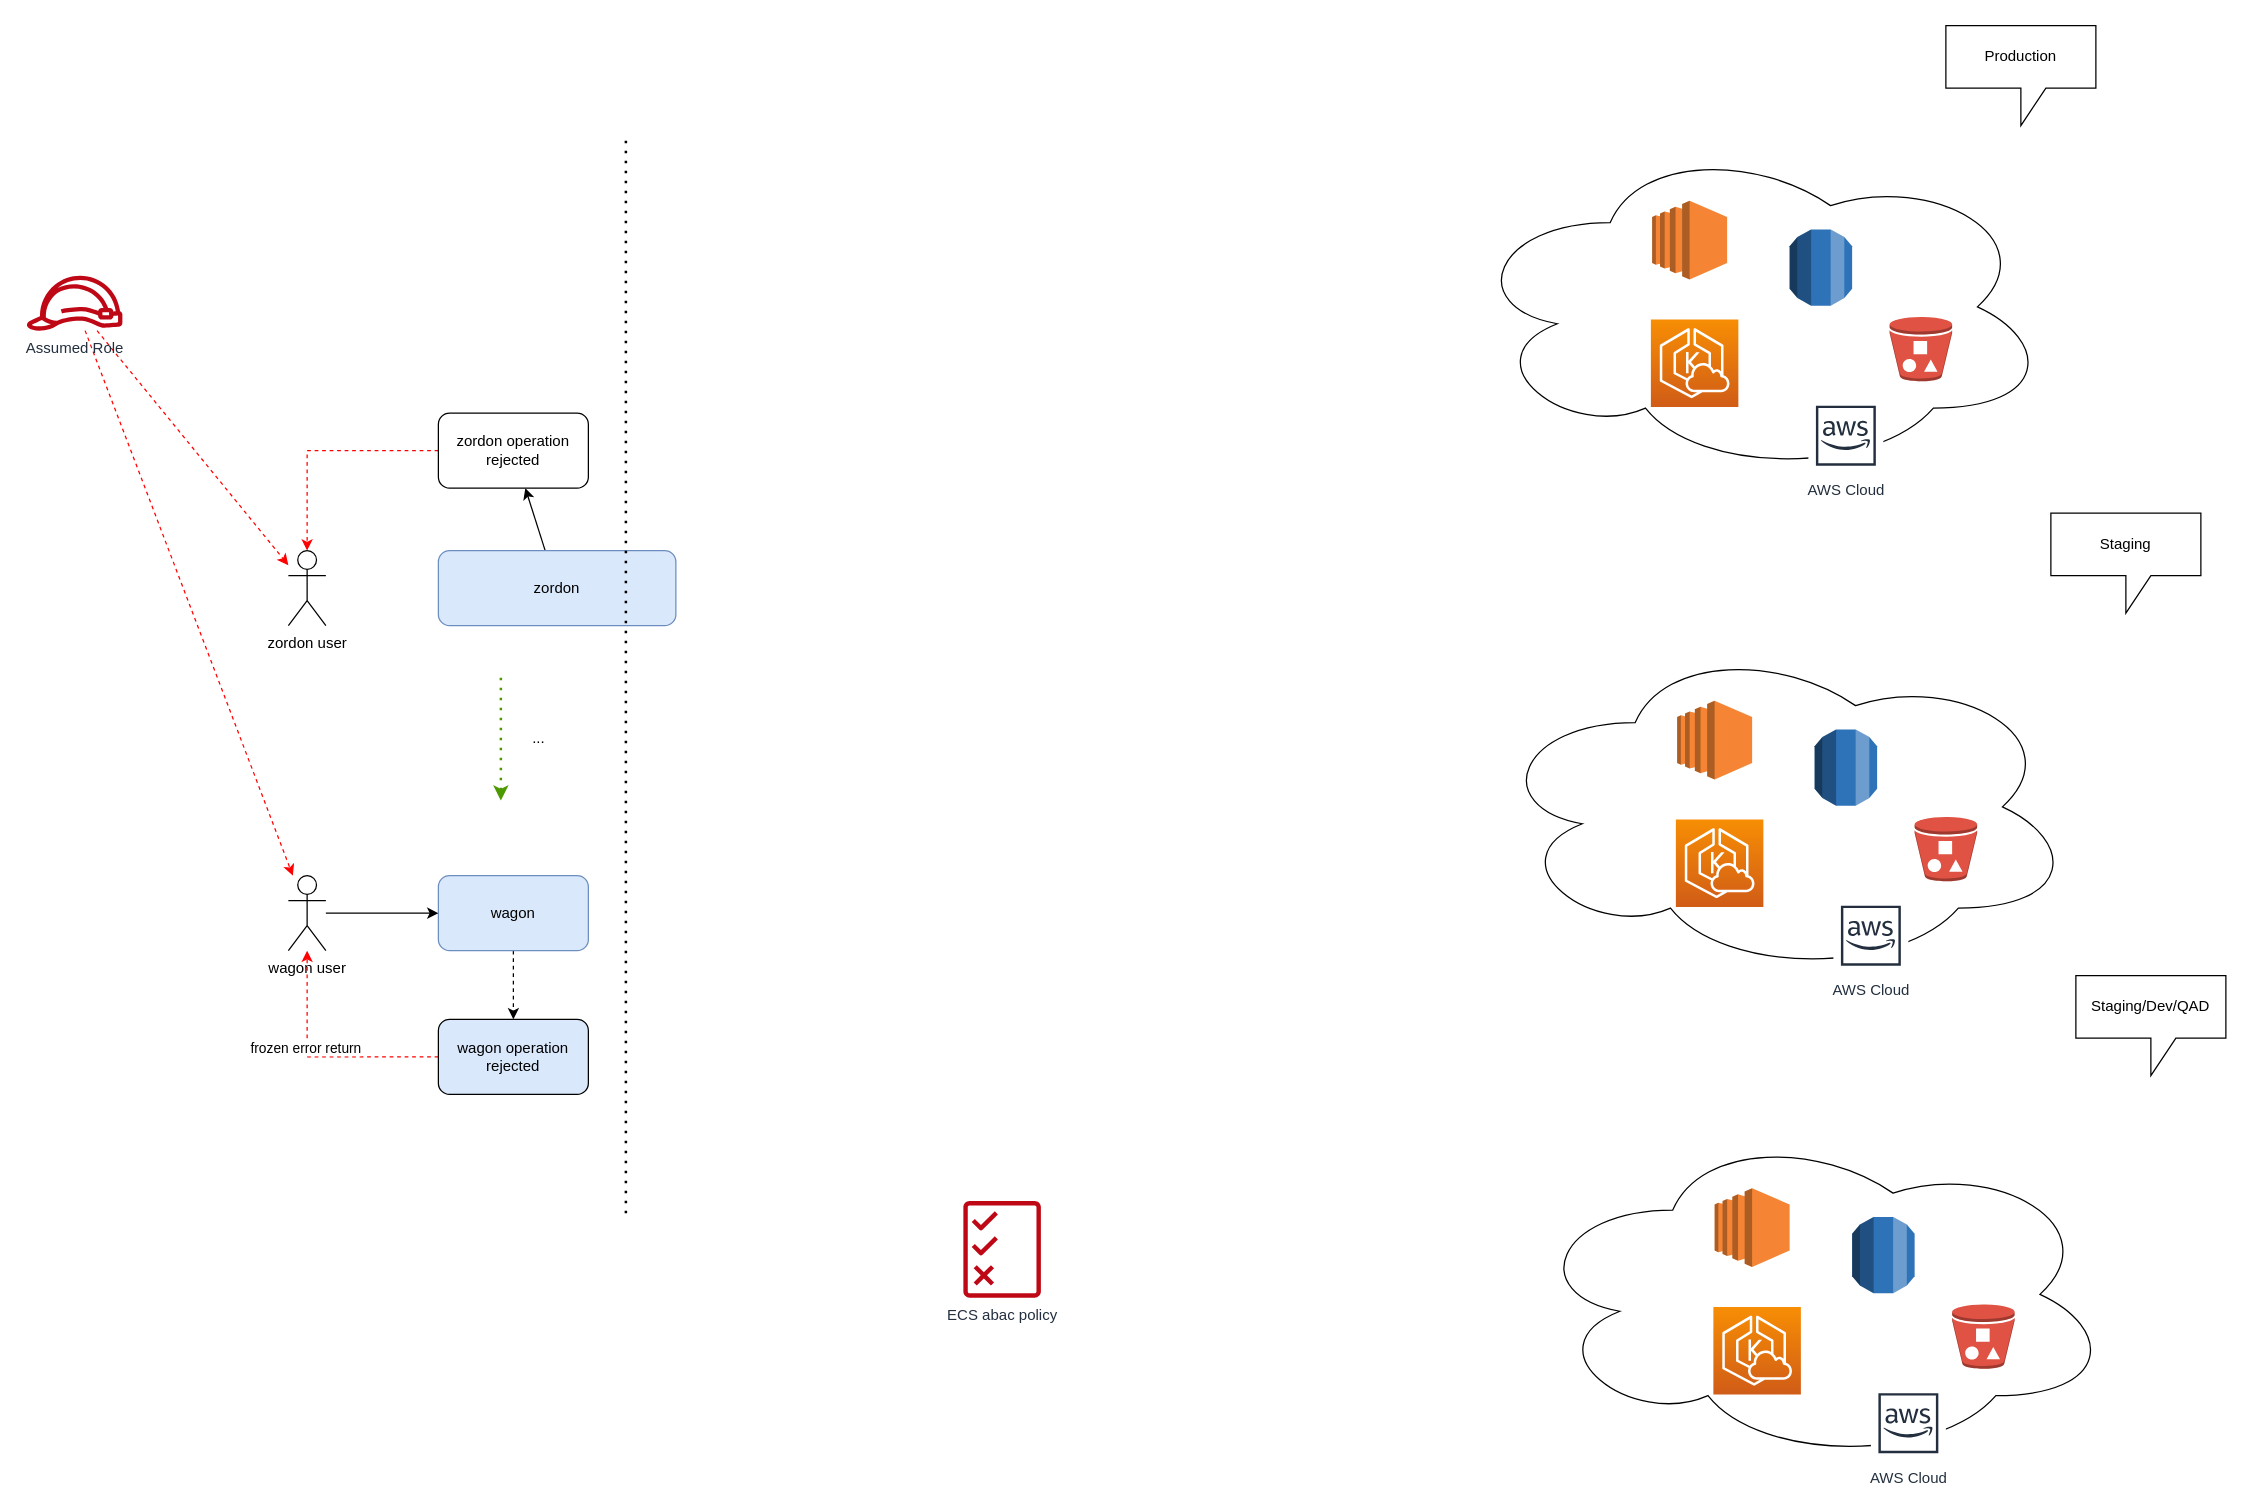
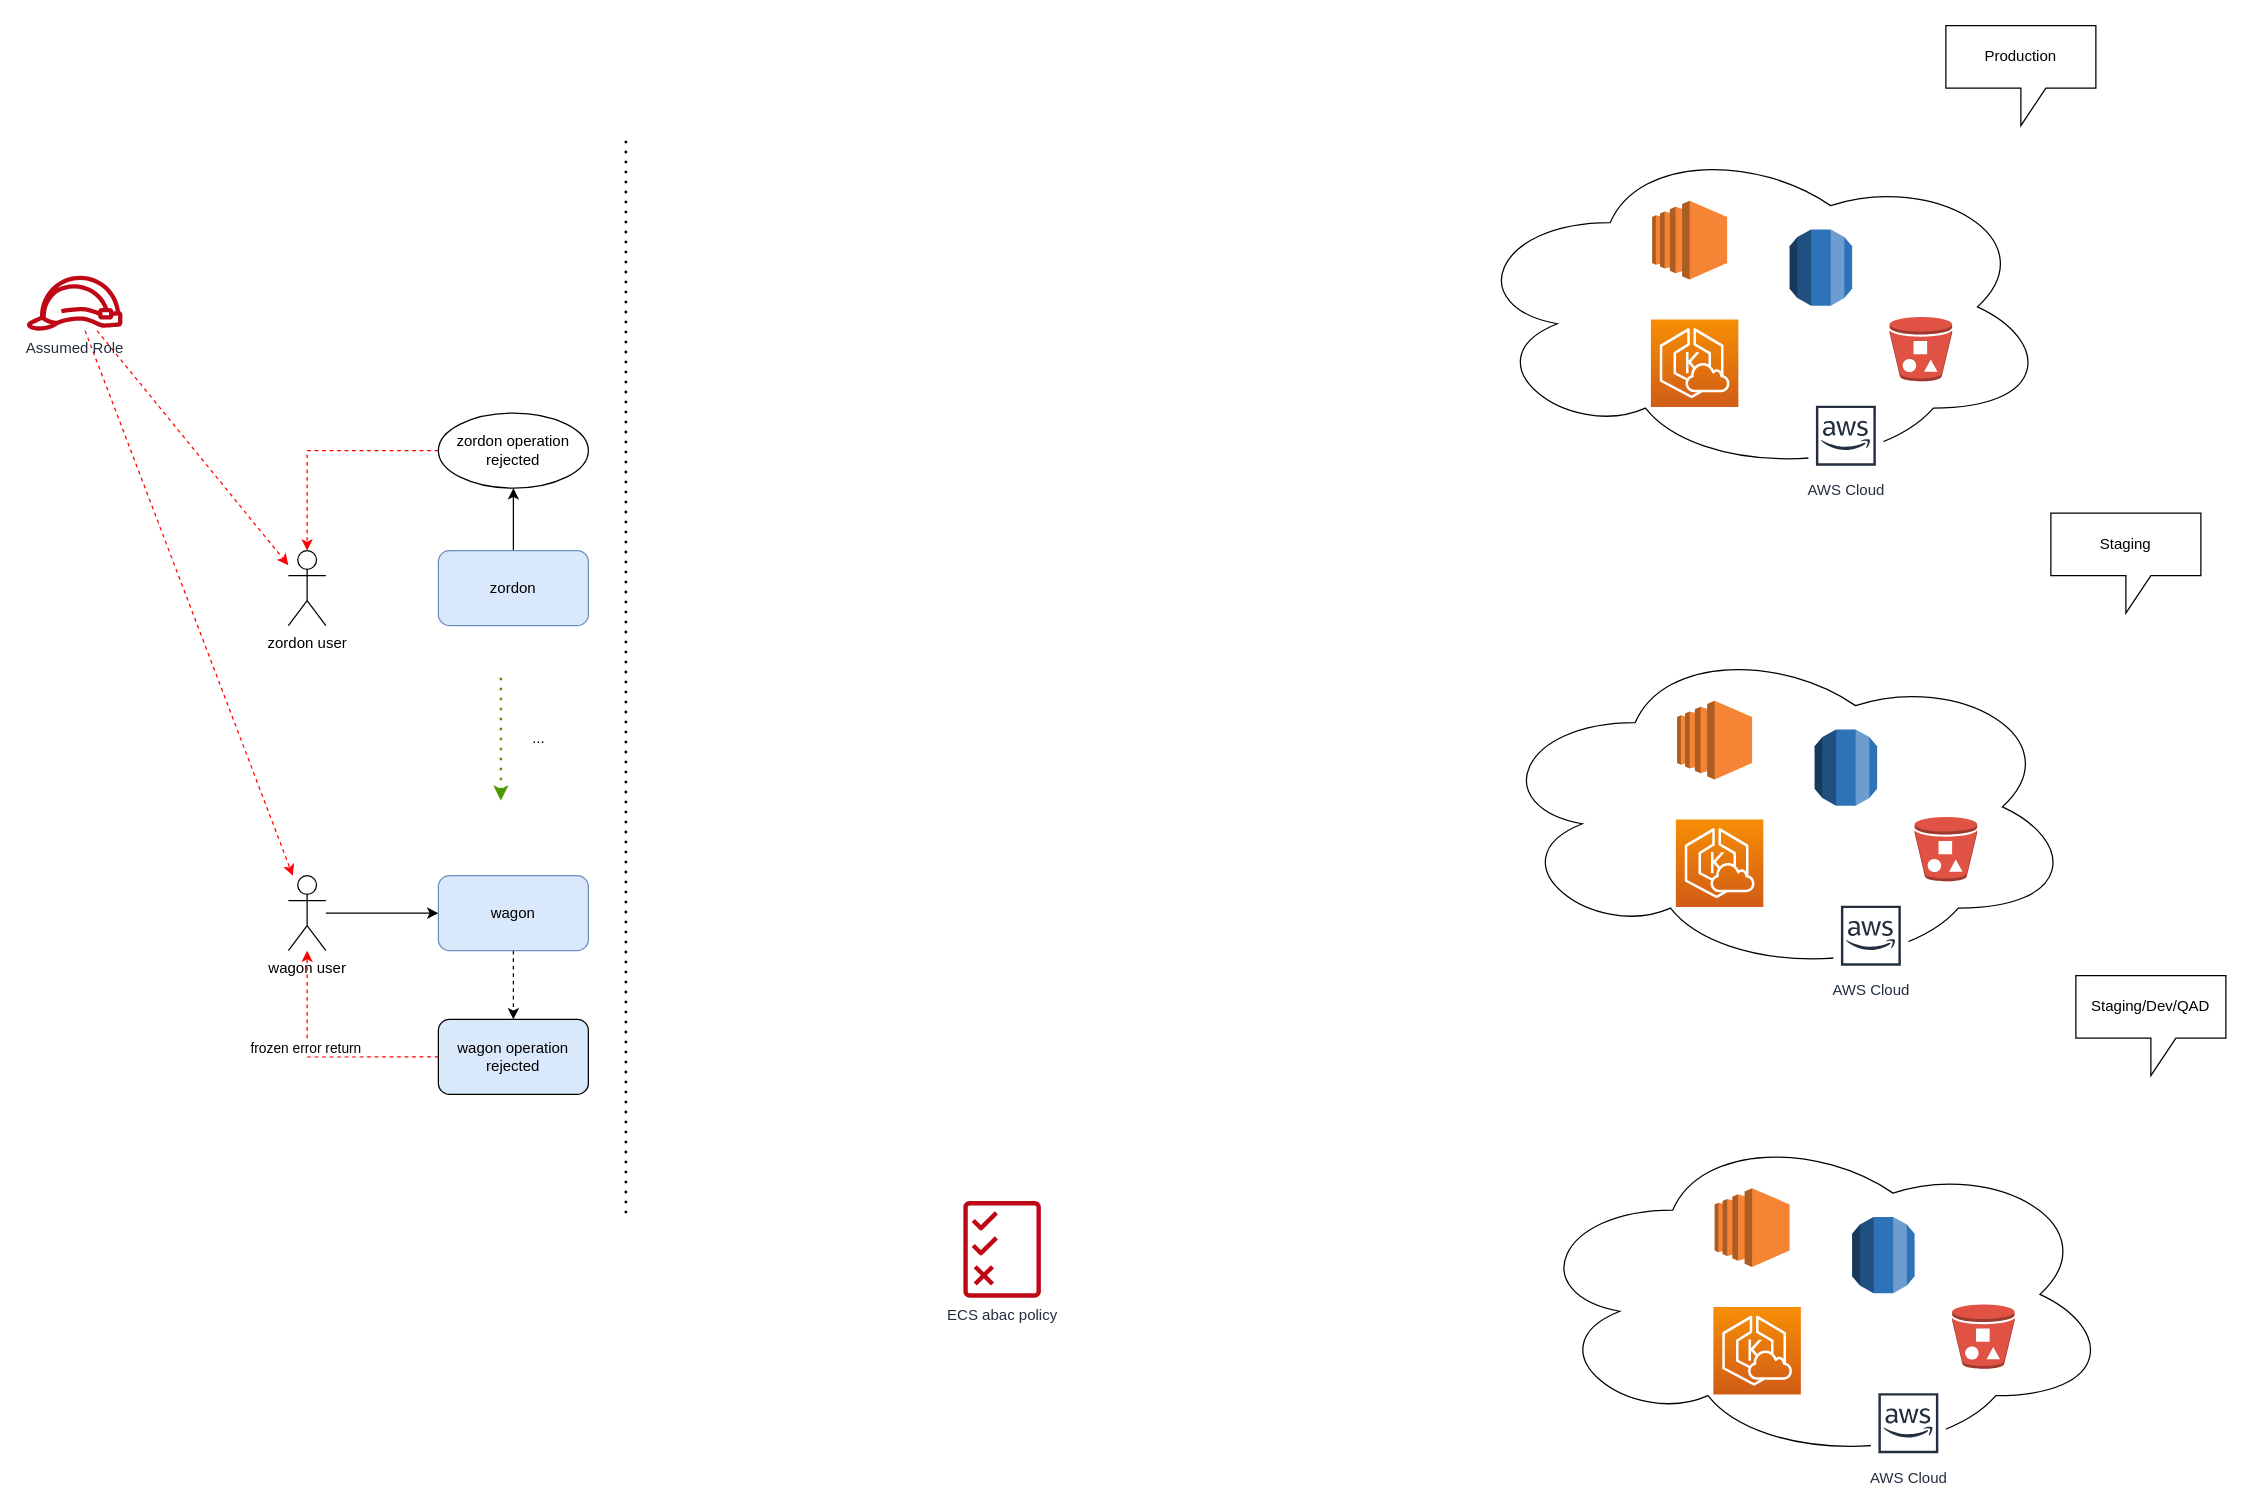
(513, 451) -> (513, 451)
(557, 588) -> (513, 588)
